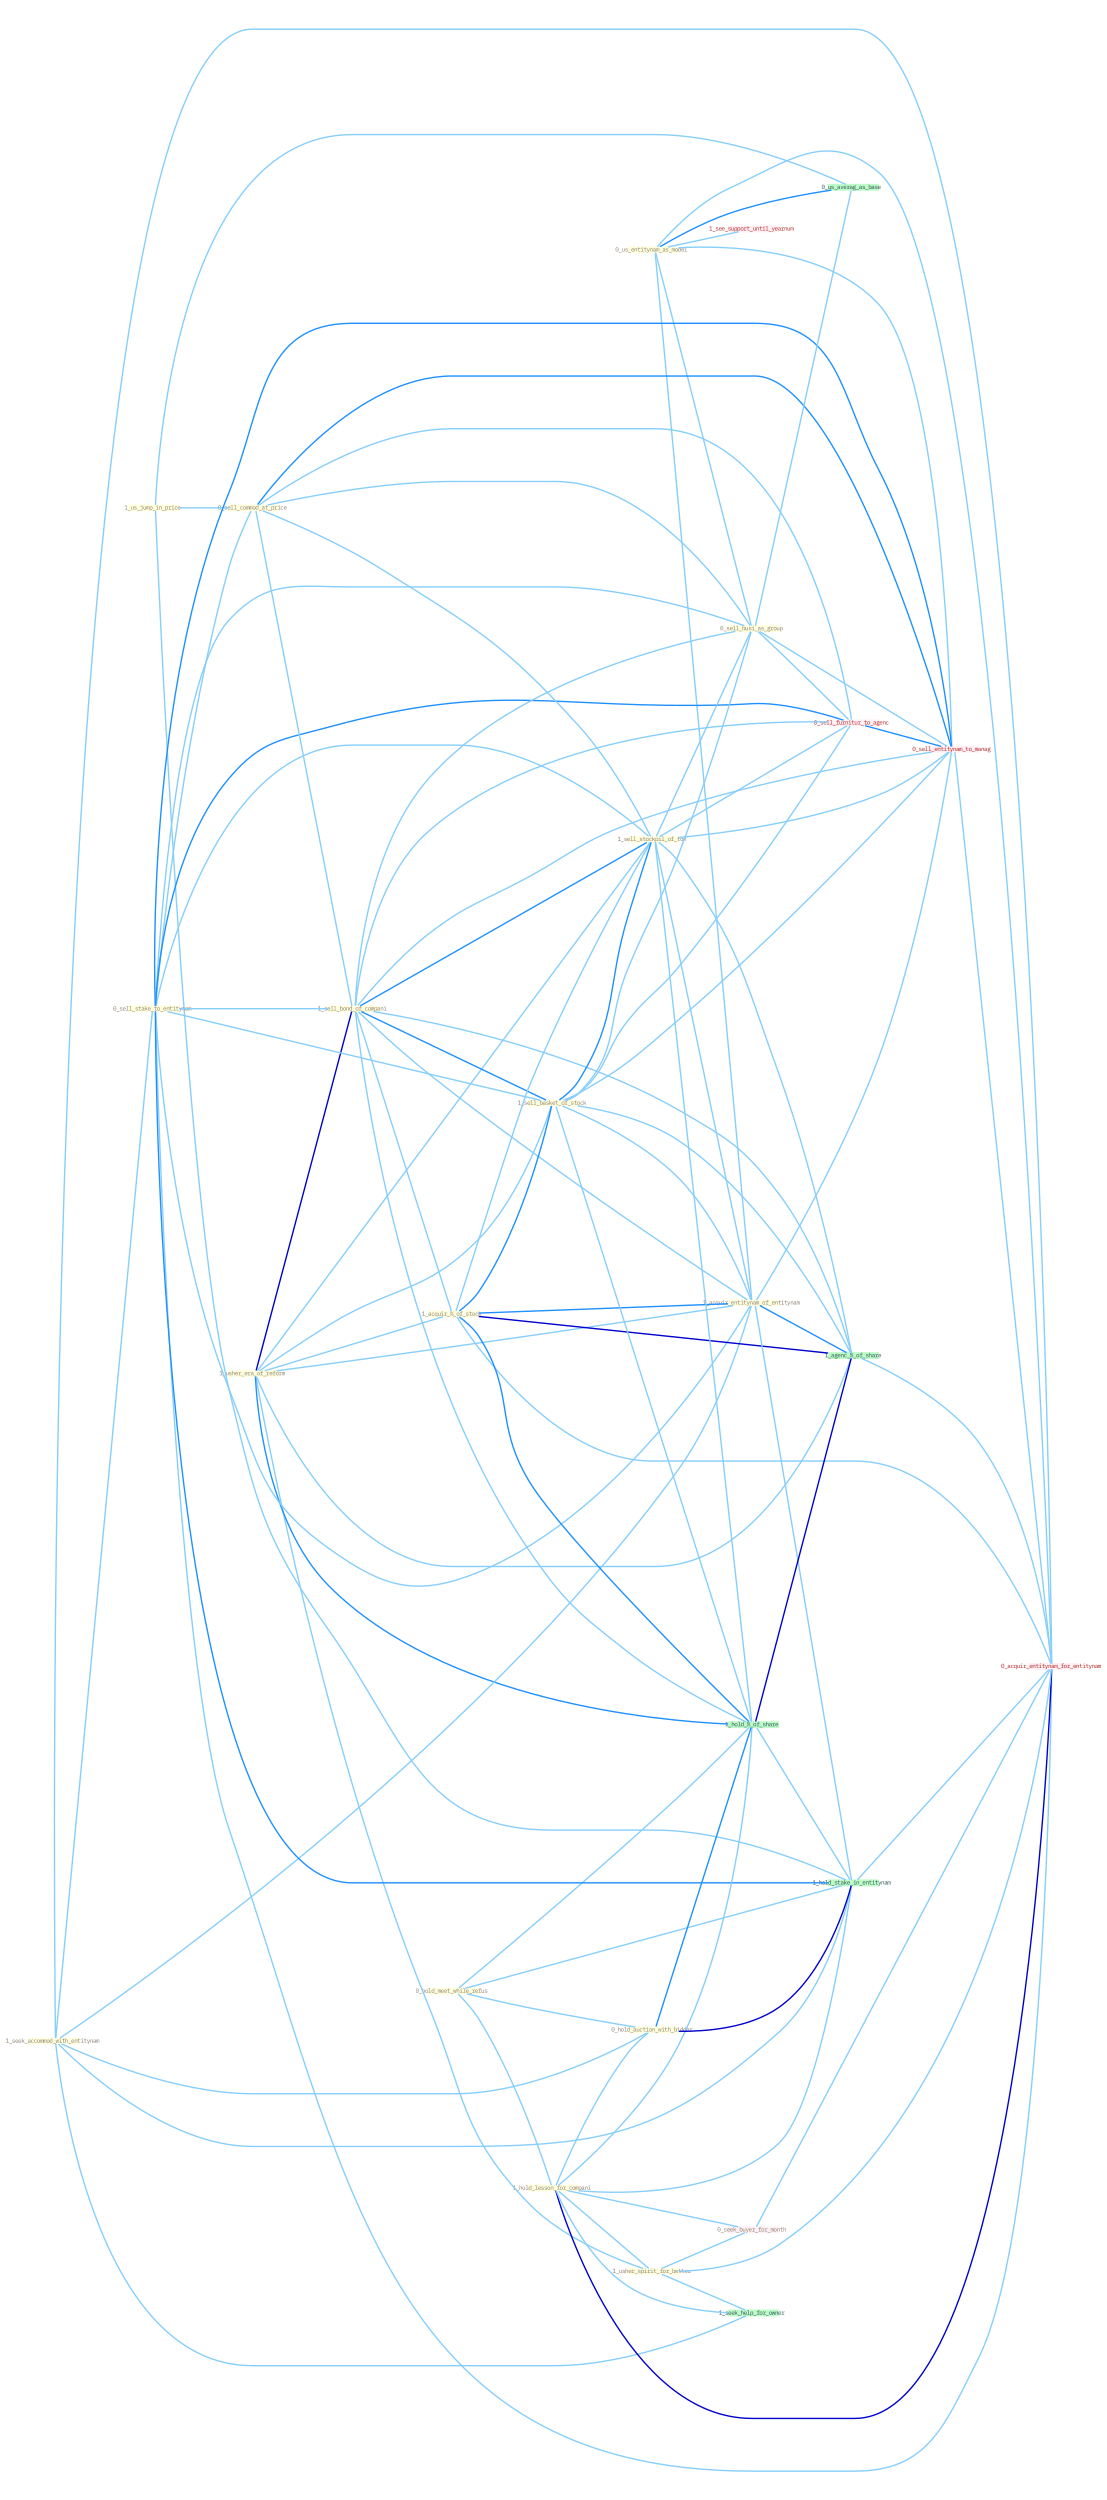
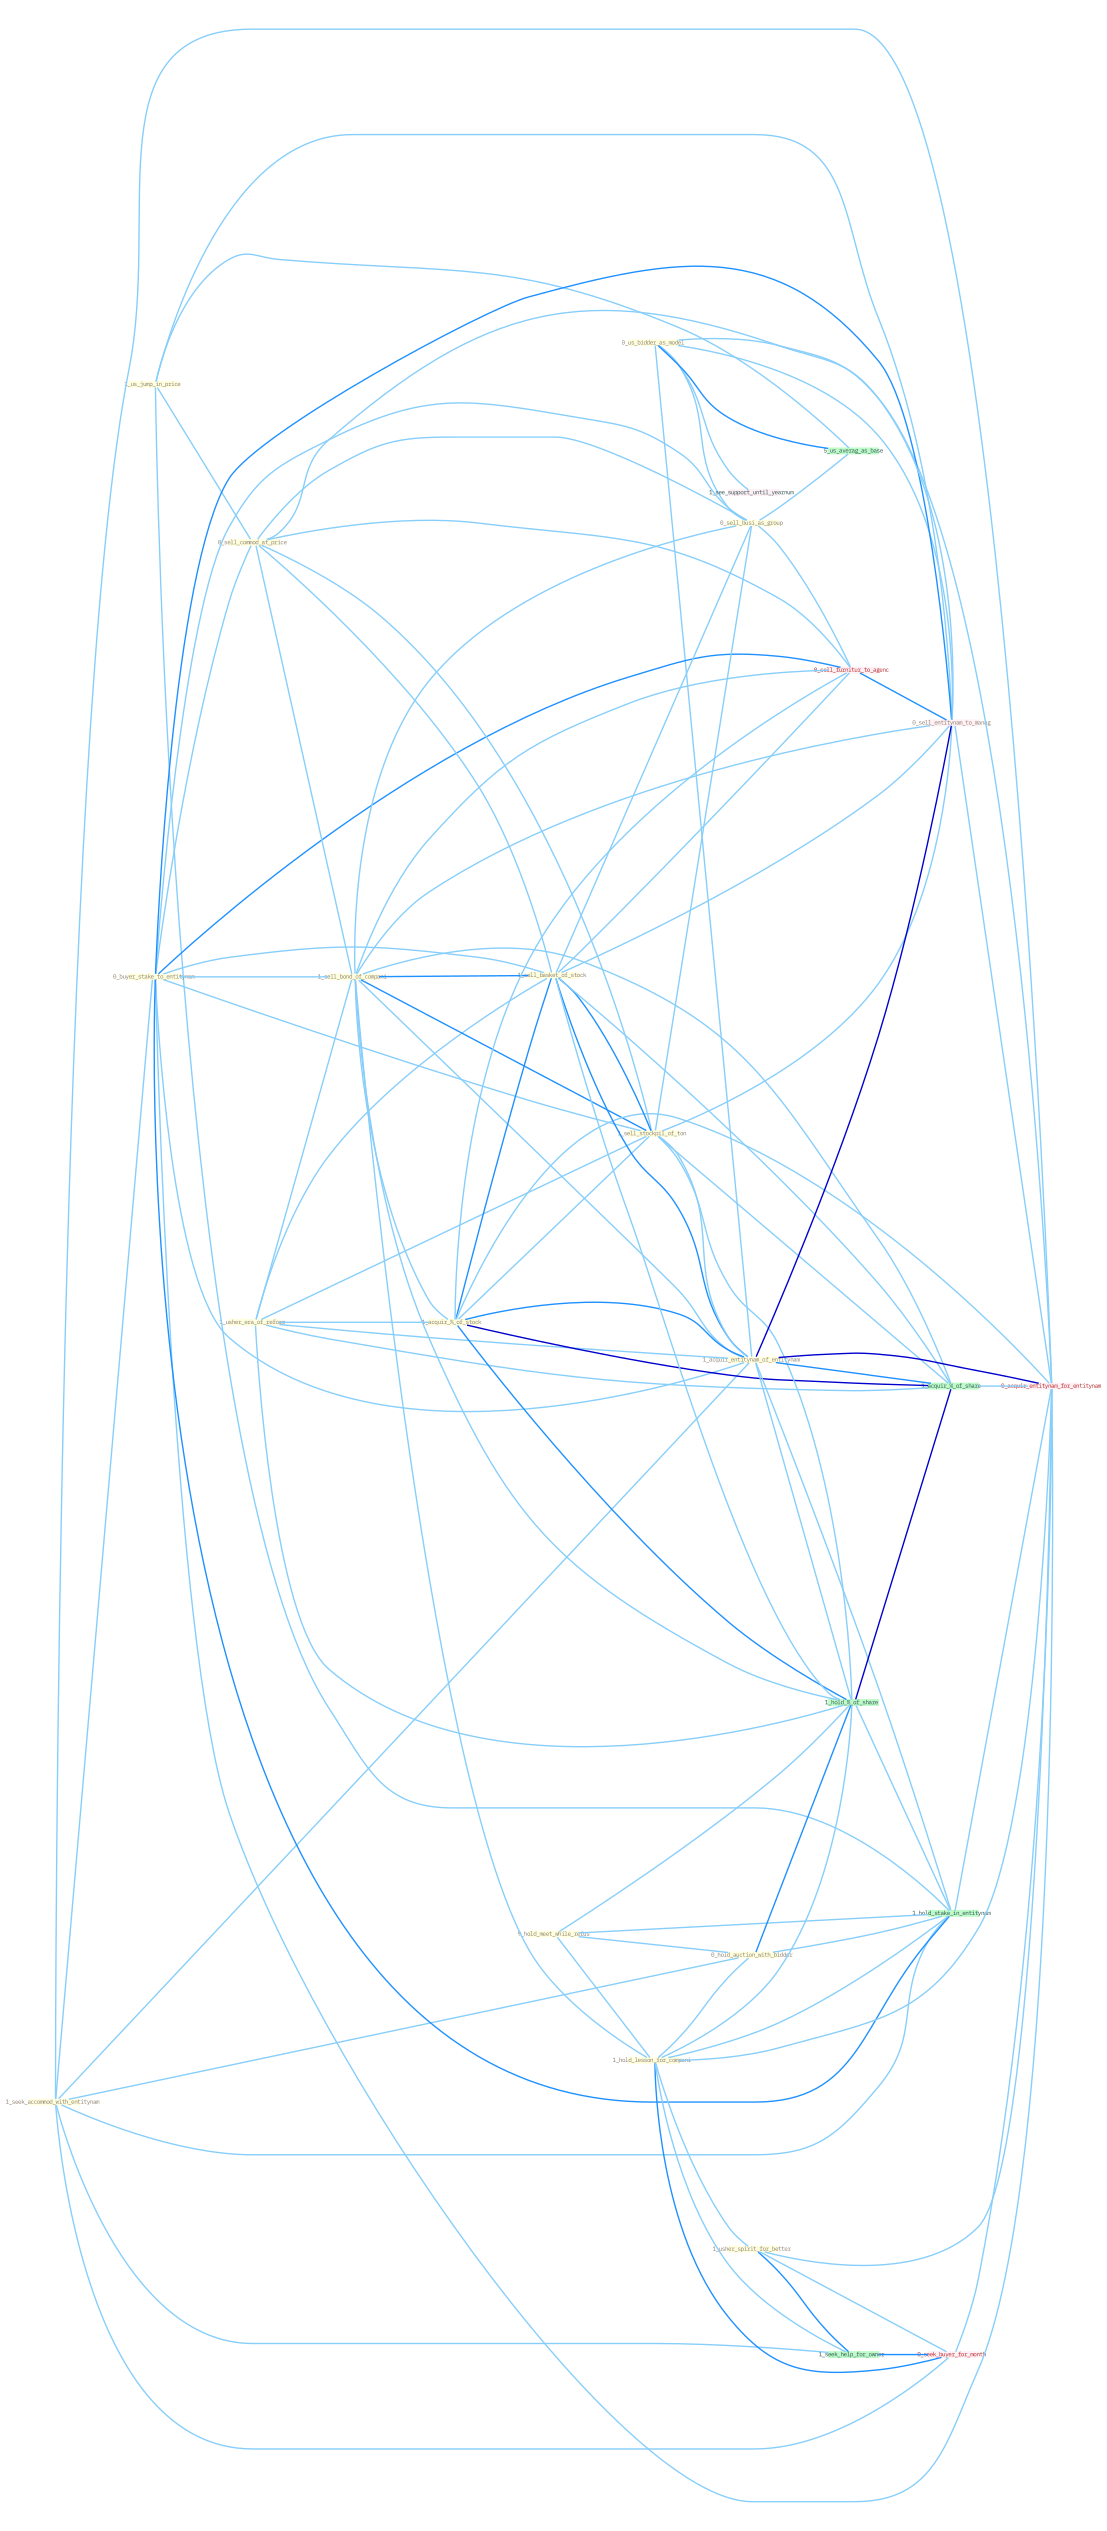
(853, 187) -> (853, 451)
(753, 229) -> (753, 493)
(654, 250) -> (654, 343)
(699, 376) -> (702, 323)
(858, 692) -> (711, 135)
none -> (442, 735)
(953, 749) -> (953, 723)
(763, 776) -> (557, 916)
(154, 1009) -> (154, 977)
(885, 1038) -> (875, 1048)
(680, 1180) -> (647, 1172)
(304, 1191) -> (304, 1150)
(853, 1356) -> (953, 1386)
none -> (903, 1357)
none -> (803, 1531)
none -> (425, 1550)
(412, 1645) -> (406, 1715)
(378, 1866) -> none
(454, 1991) -> (554, 1934)
(794, 1994) -> (858, 1937)
(653, 2209) -> (719, 2302)
(753, 2230) -> (953, 2355)
(966, 2274) -> (1009, 1831)
(703, 2292) -> (803, 2302)
none -> (903, 2355)
none -> (398, 2449)
